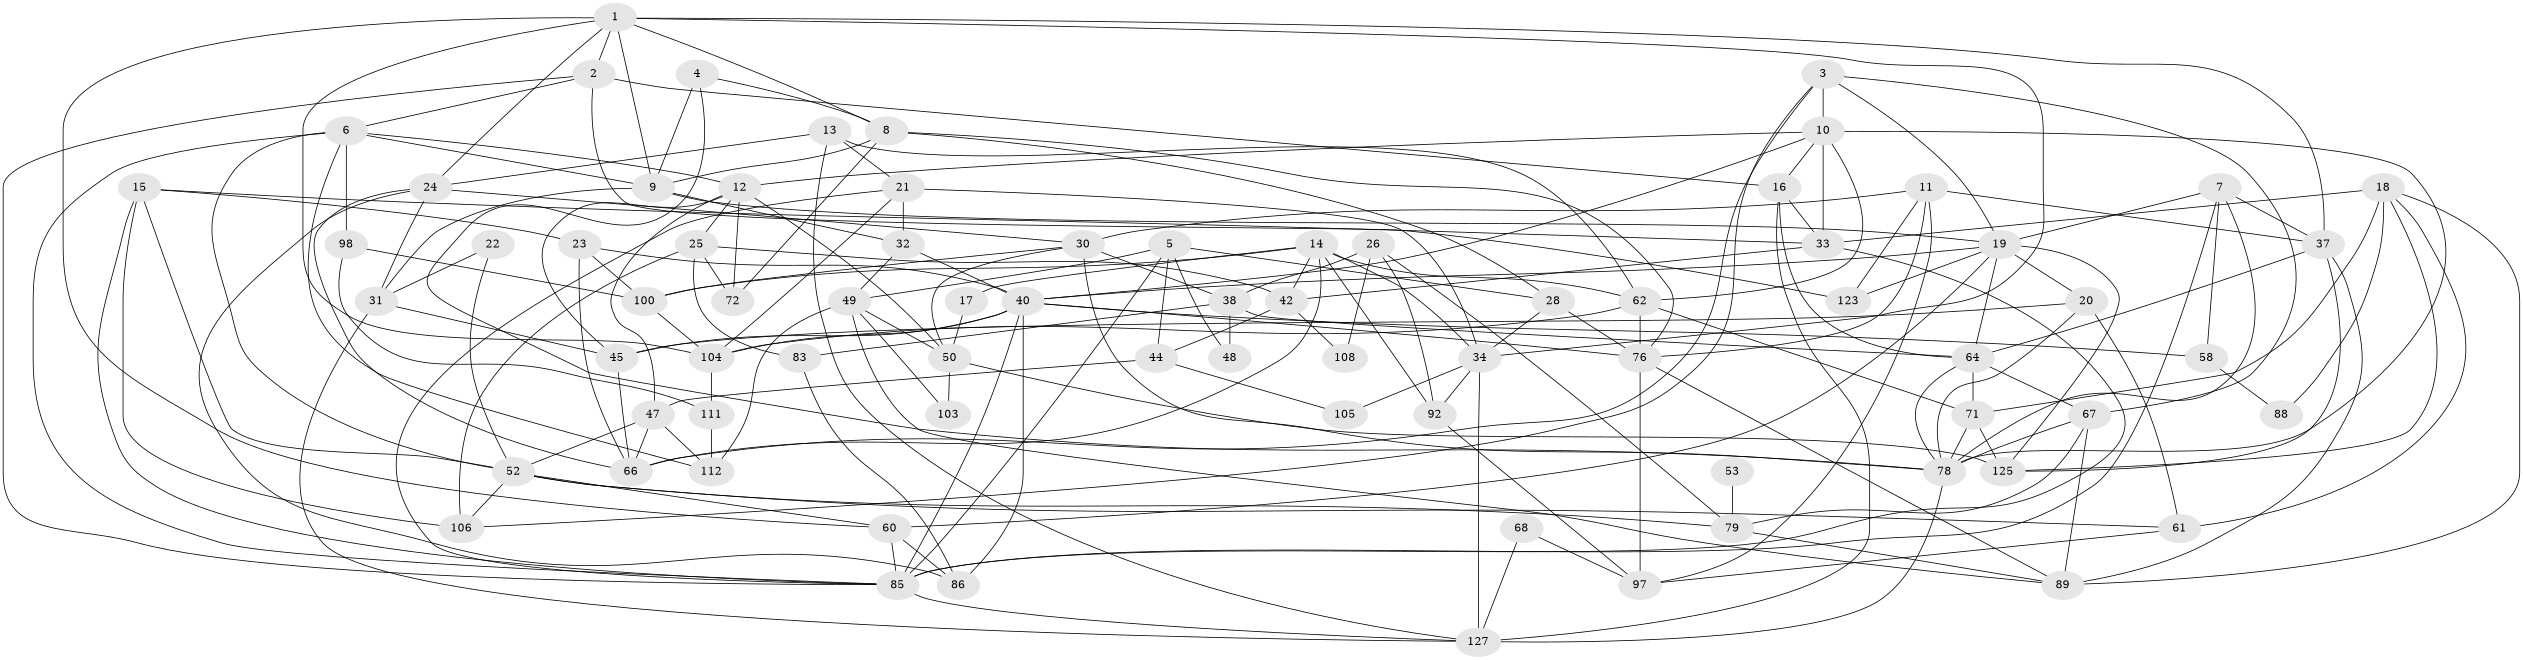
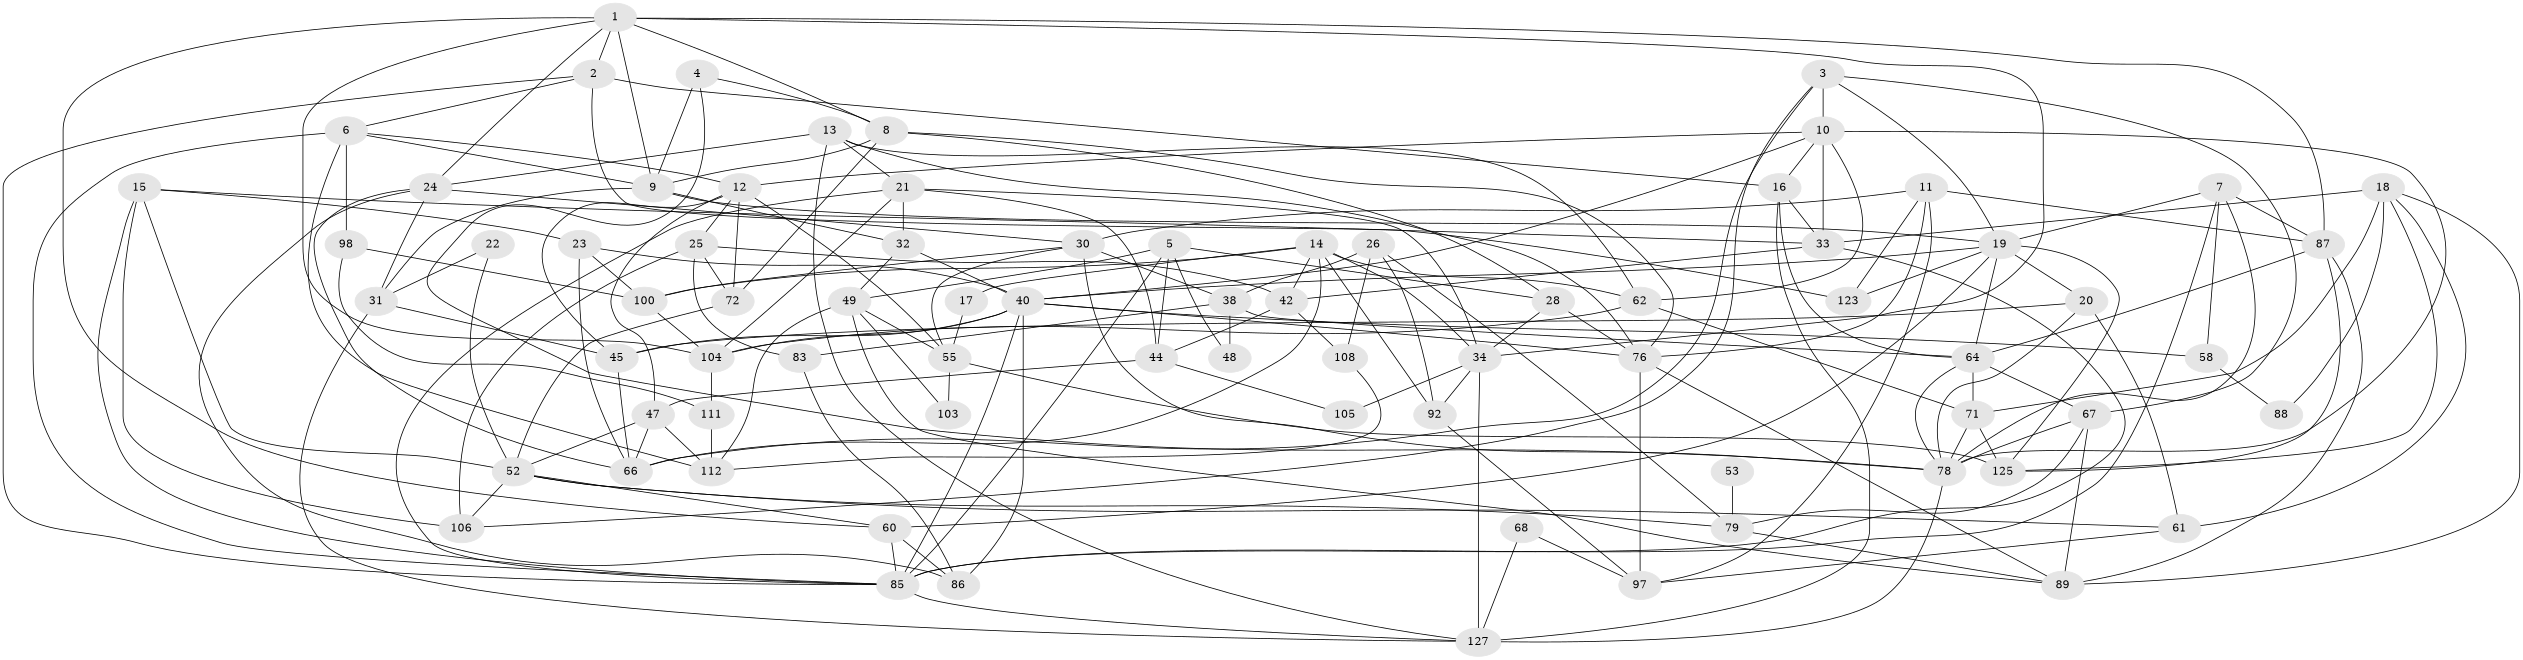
none -> (1073, 213)
(2323, 245) -> (2323, 245)
(1640, 326) -> (1257, 200)
(241, 346) -> (577, 355)
(950, 358) -> (950, 358)
none -> (1125, 457)
